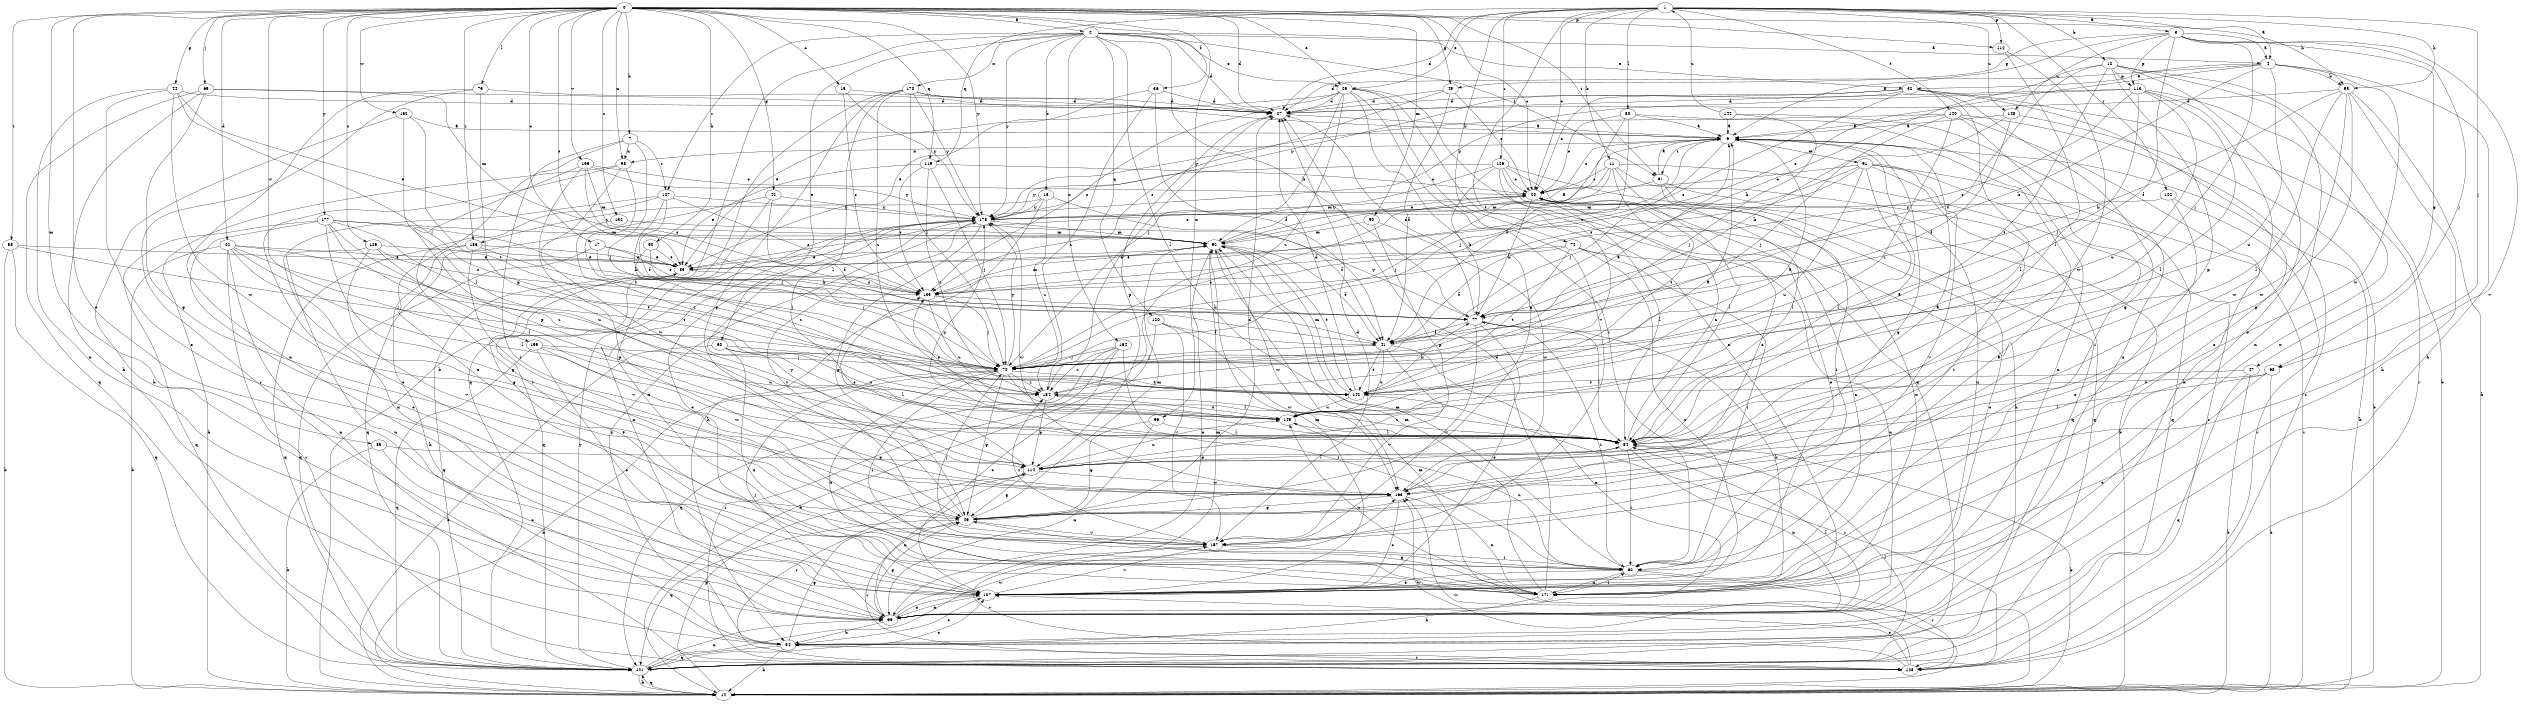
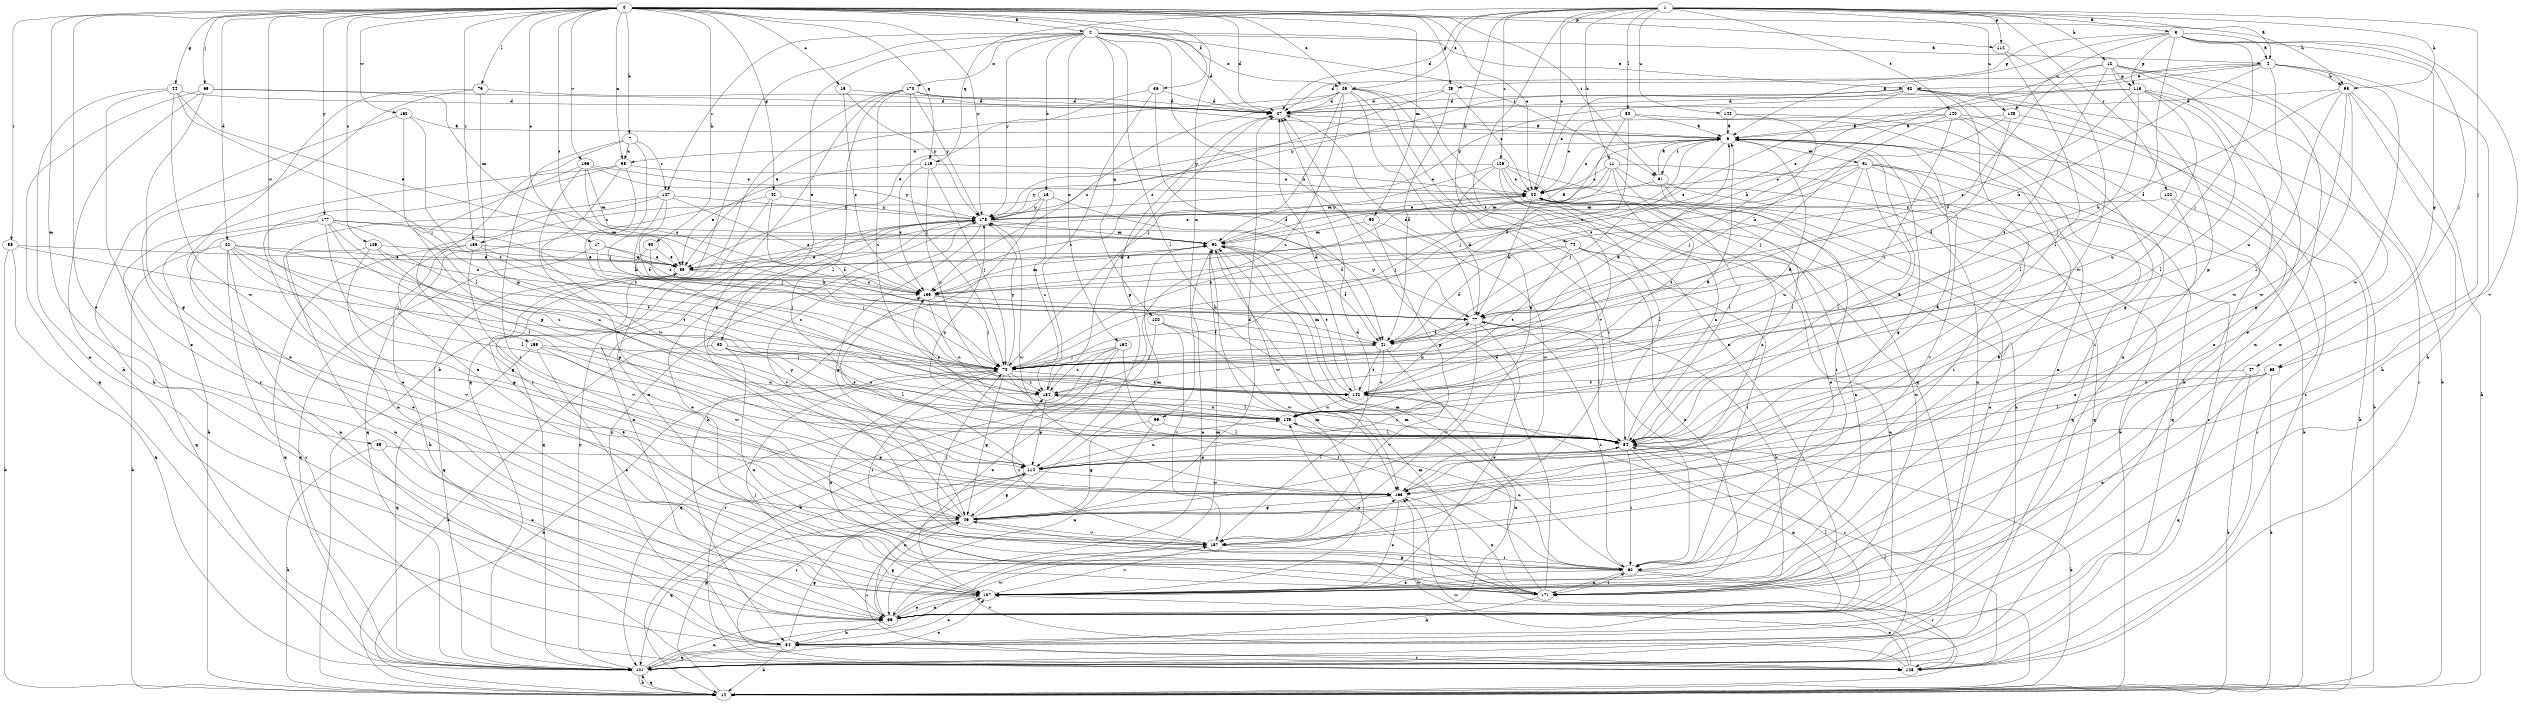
(1691, 67) -> (1640, 88)
none -> (1077, 173)
(619, 220) -> none
(2304, 433) -> (2304, 433)
(1582, 598) -> (1339, 609)
